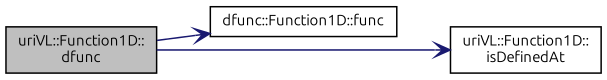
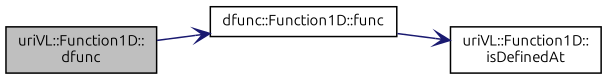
(296, 50) -> (416, 36)
